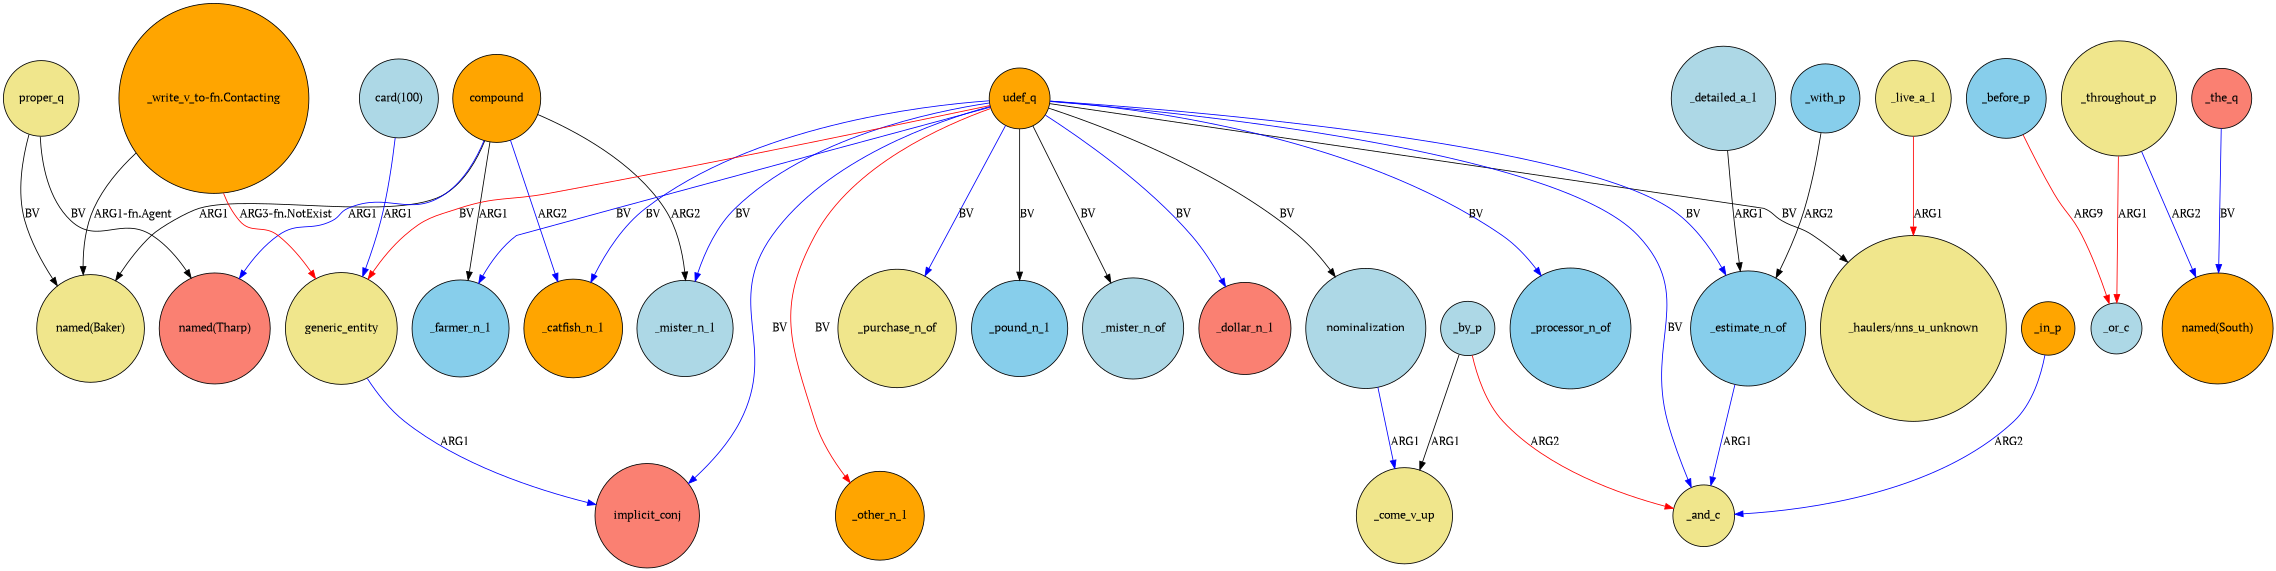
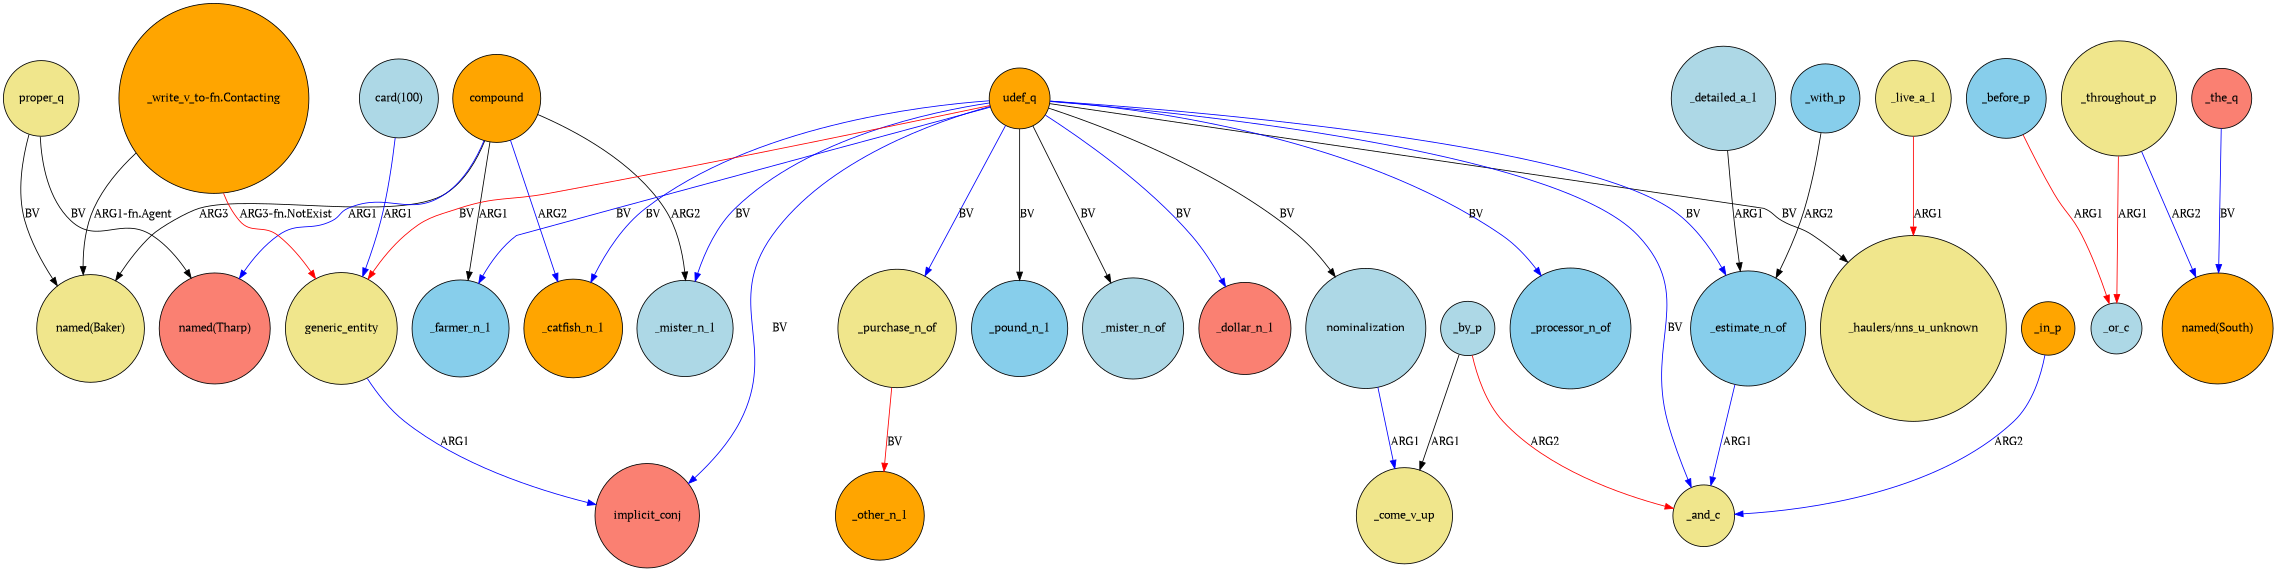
(214, 215) -> (214, 215)
(2089, 215) -> (2089, 215)
(807, 251) -> (888, 425)
